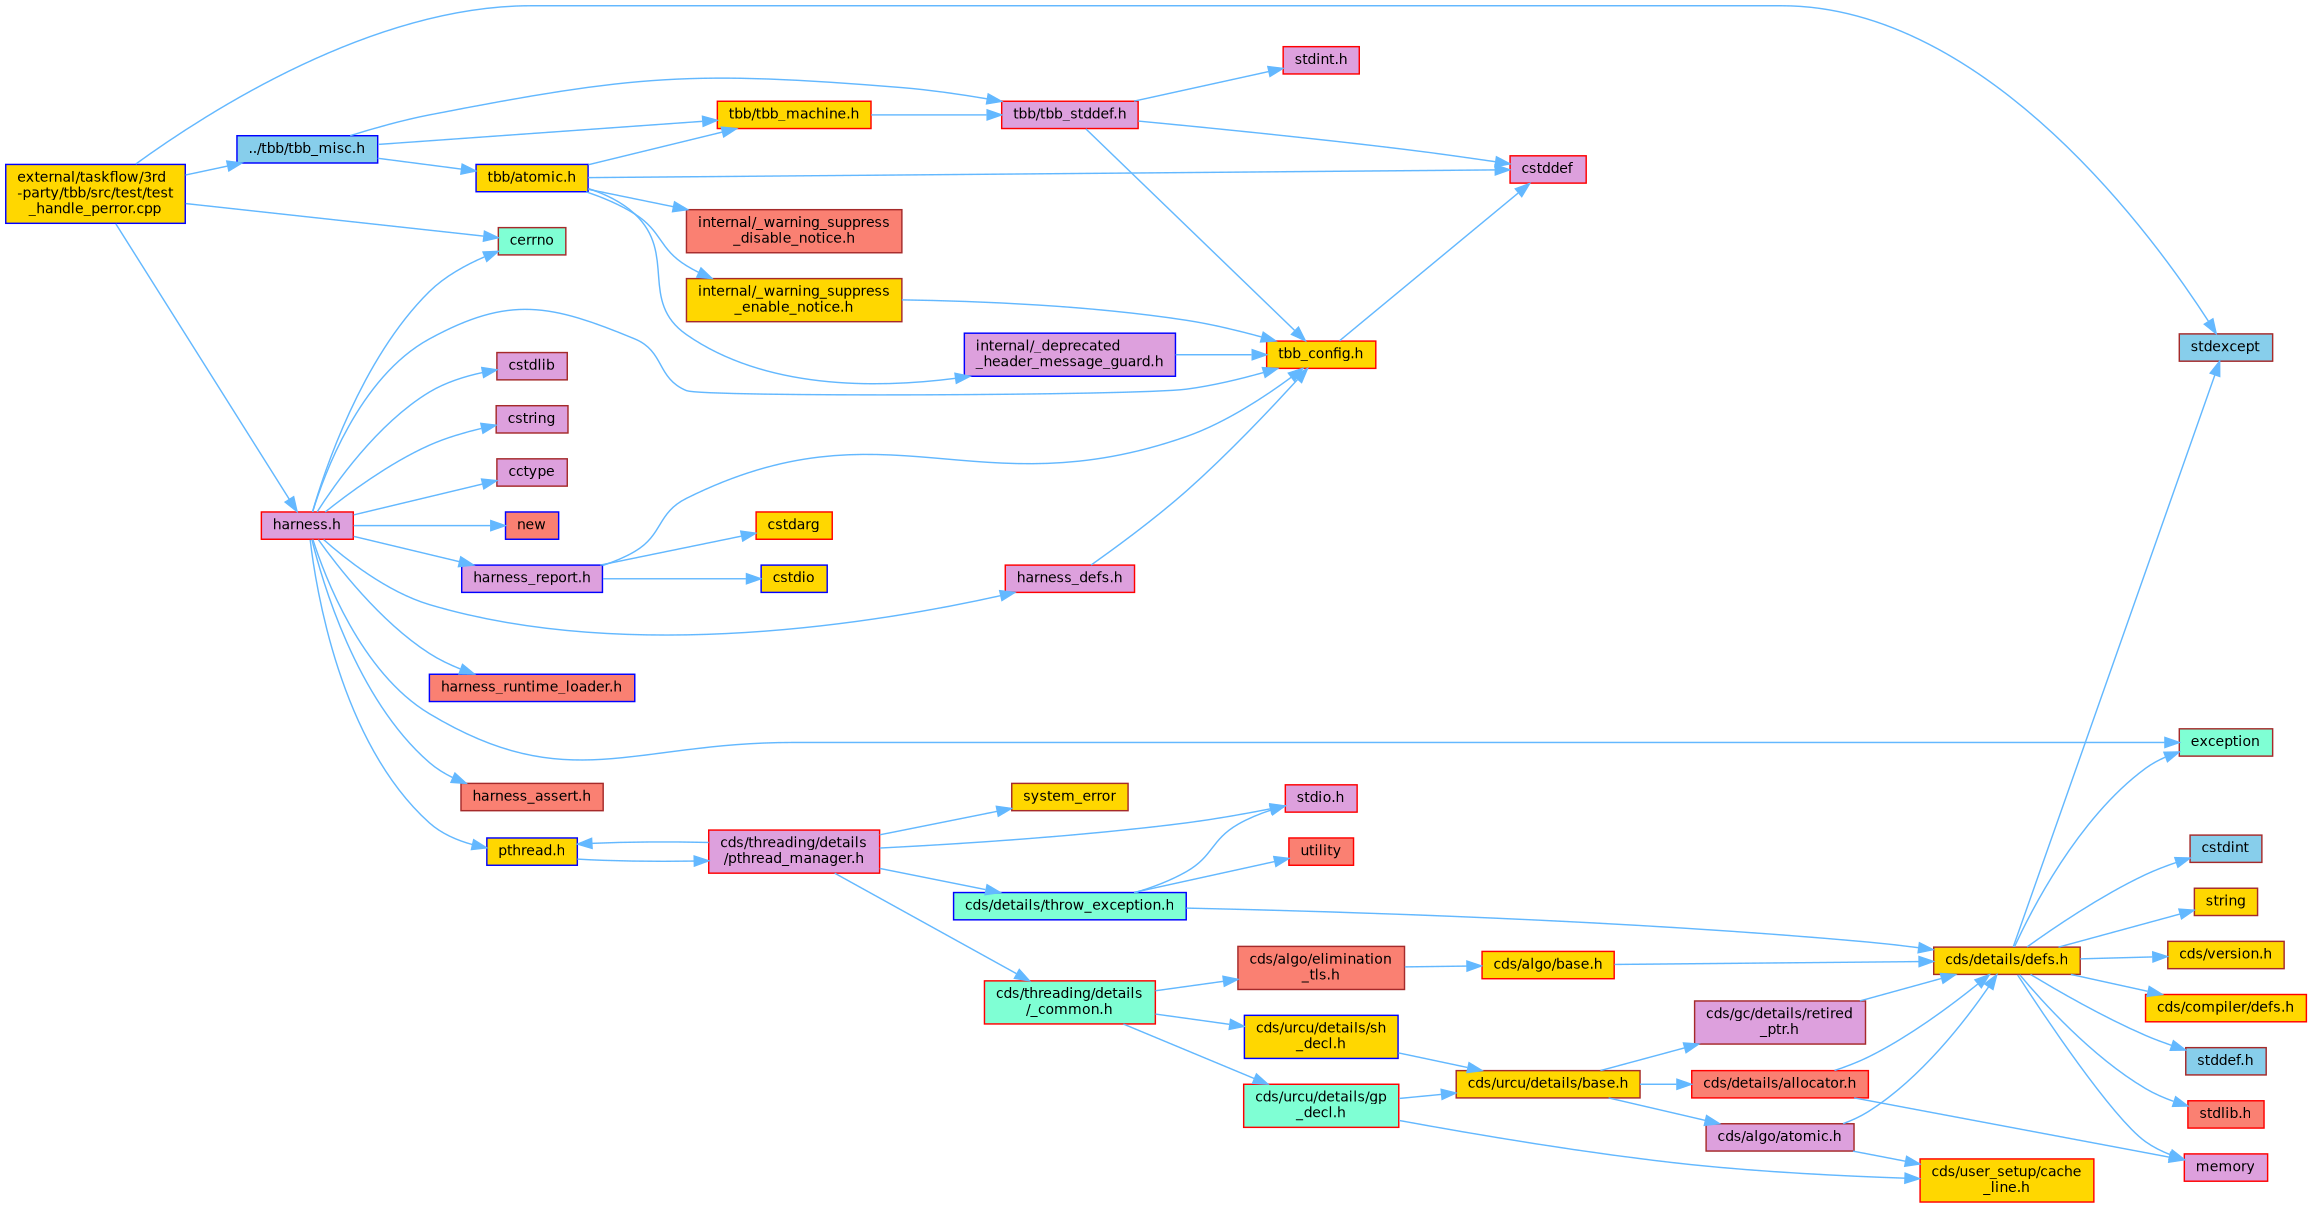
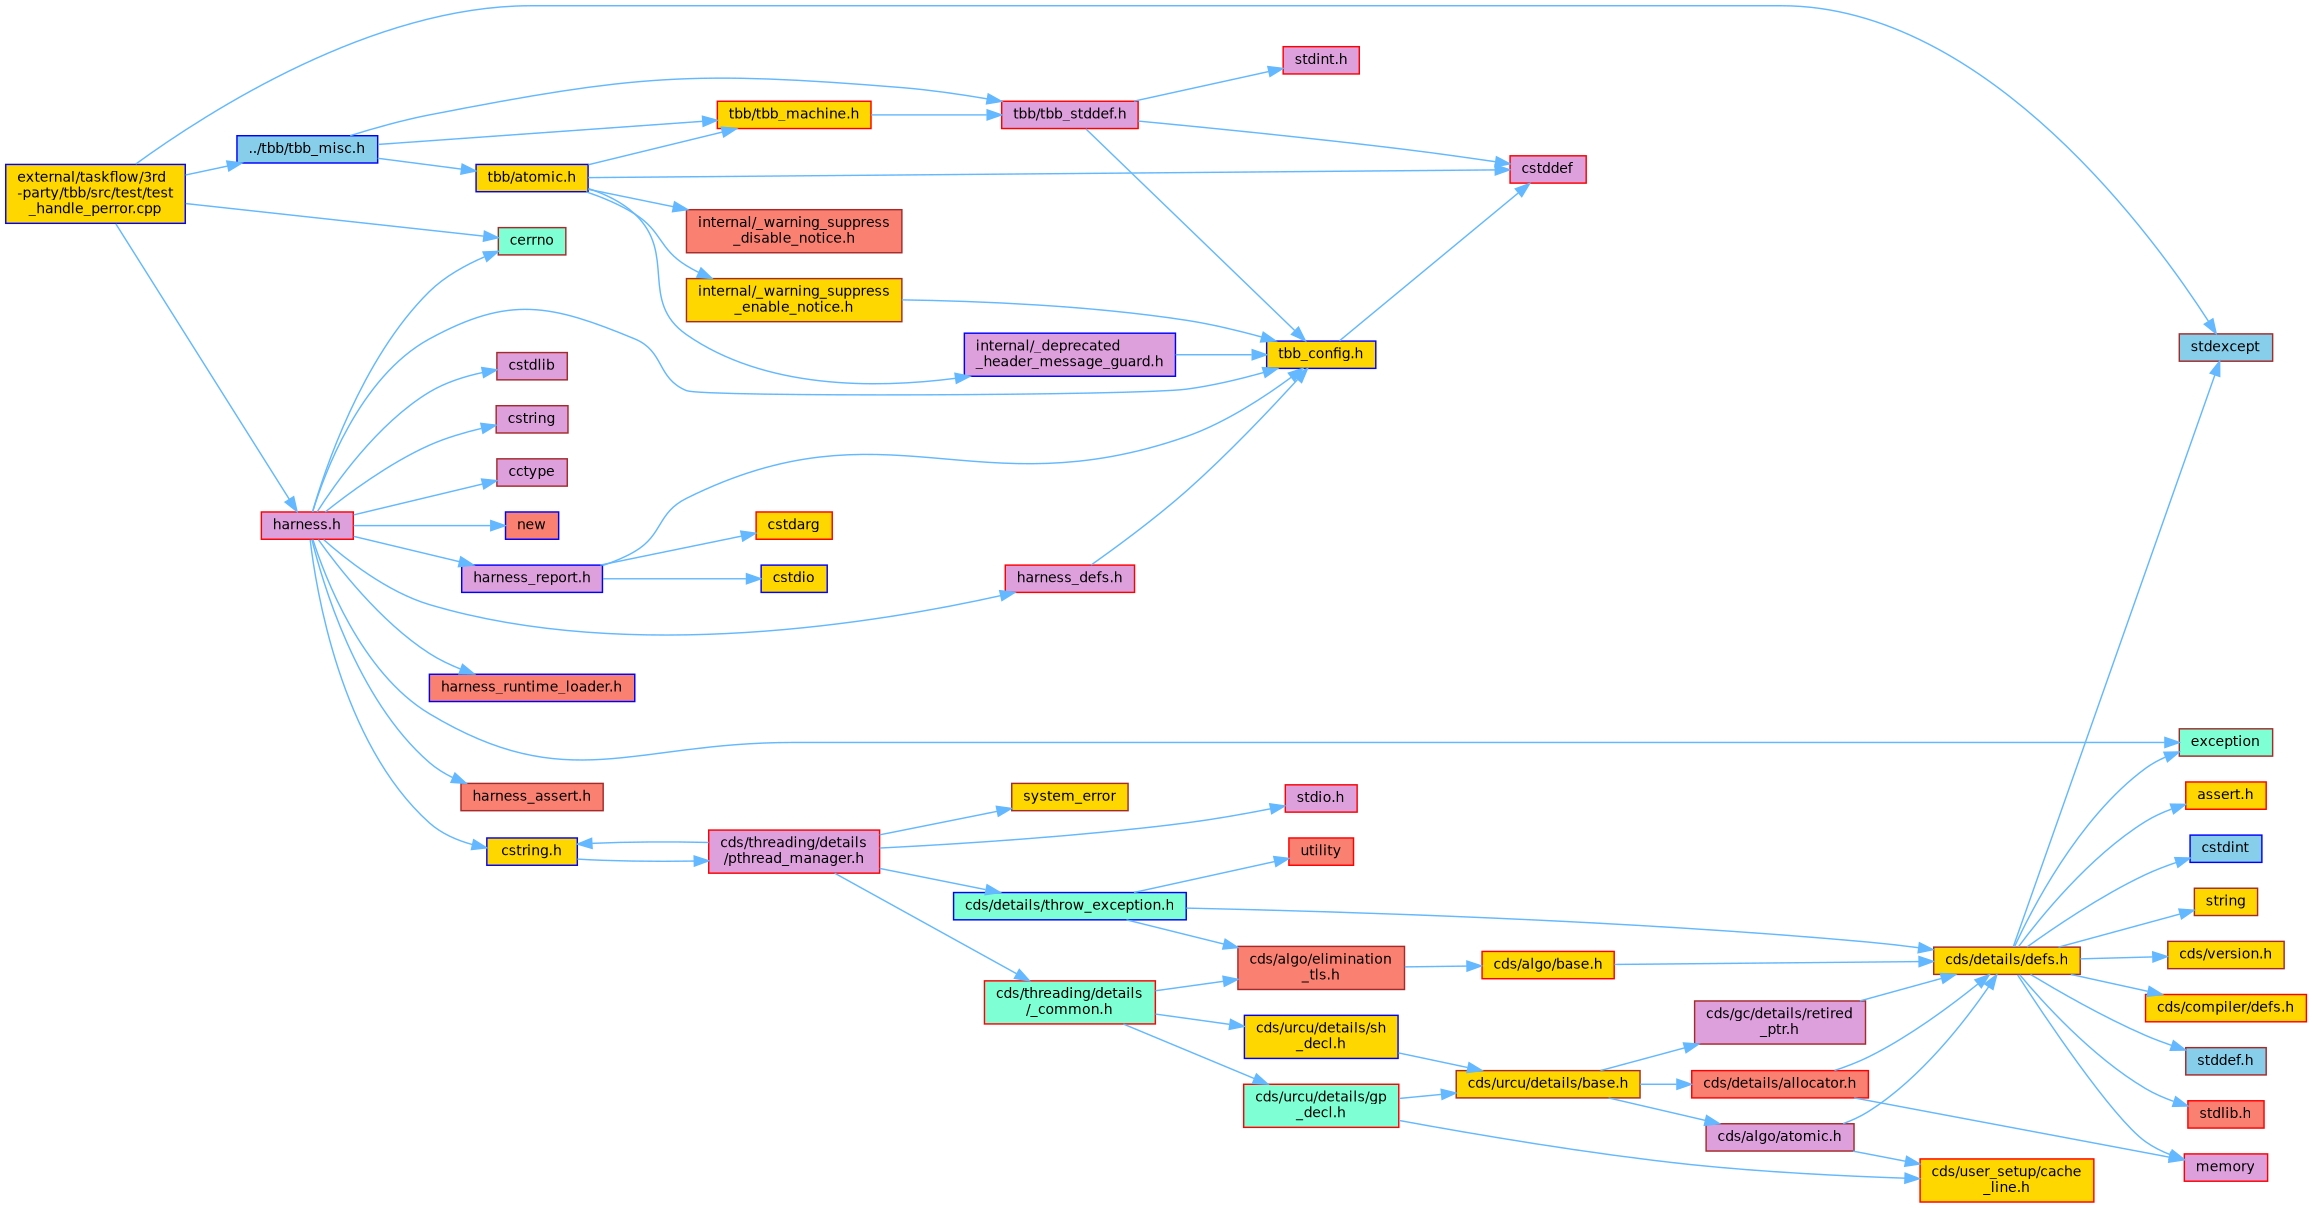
(1321, 355) -> (1321, 355)
none -> (2226, 796)
(2226, 849) -> (2226, 849)
(532, 852) -> (532, 852)
(1206, 855) -> (1175, 932)
